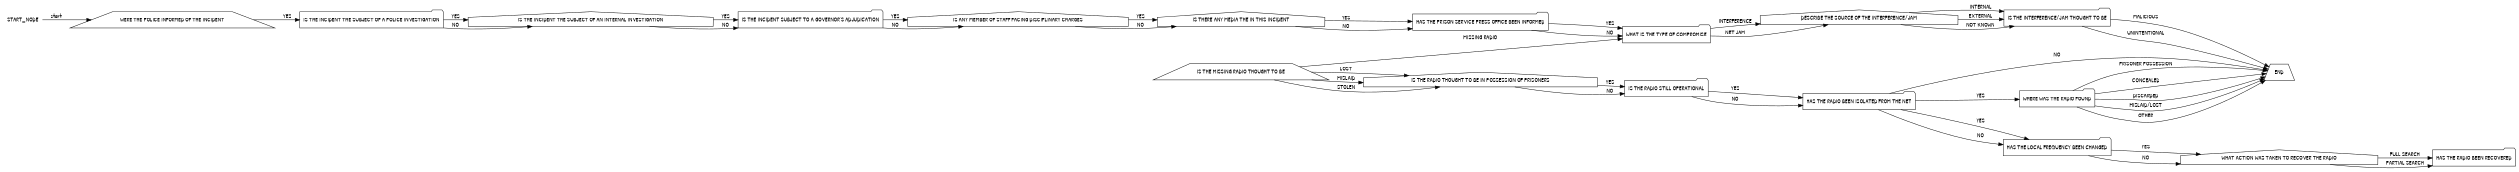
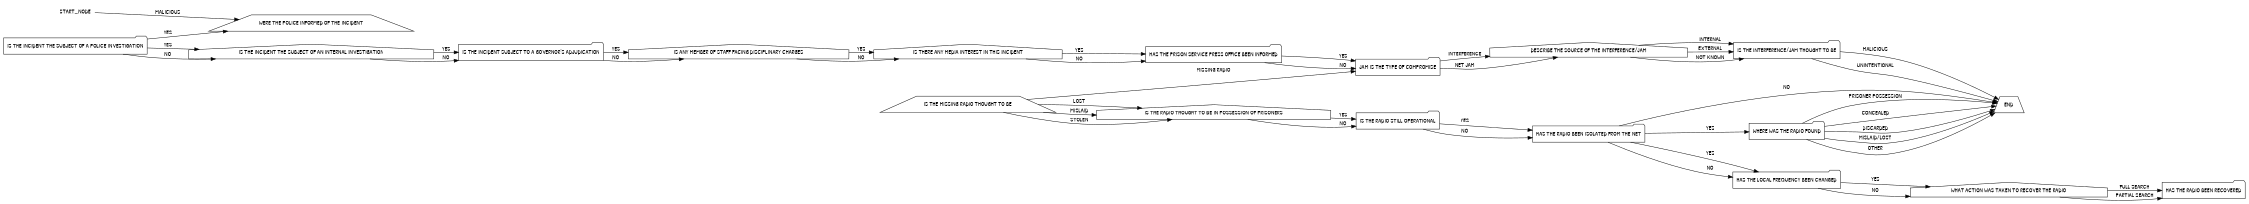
(56, 16) -> (168, 12)
(274, 20) -> (185, 35)
(1241, 20) -> (968, 52)
(1666, 35) -> (1398, 67)
